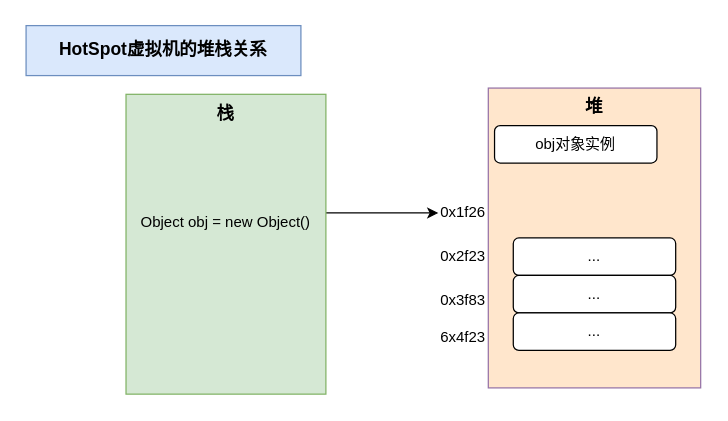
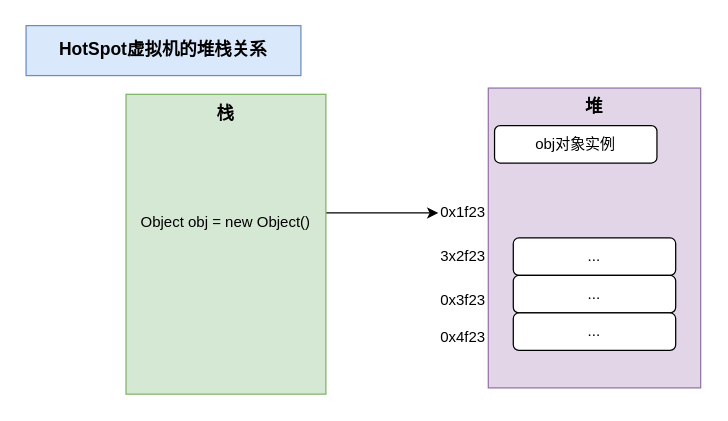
(594, 106) -> (594, 106)
(463, 213) -> (463, 213)
(463, 257) -> (463, 257)
(463, 301) -> (463, 301)
(463, 338) -> (463, 338)
